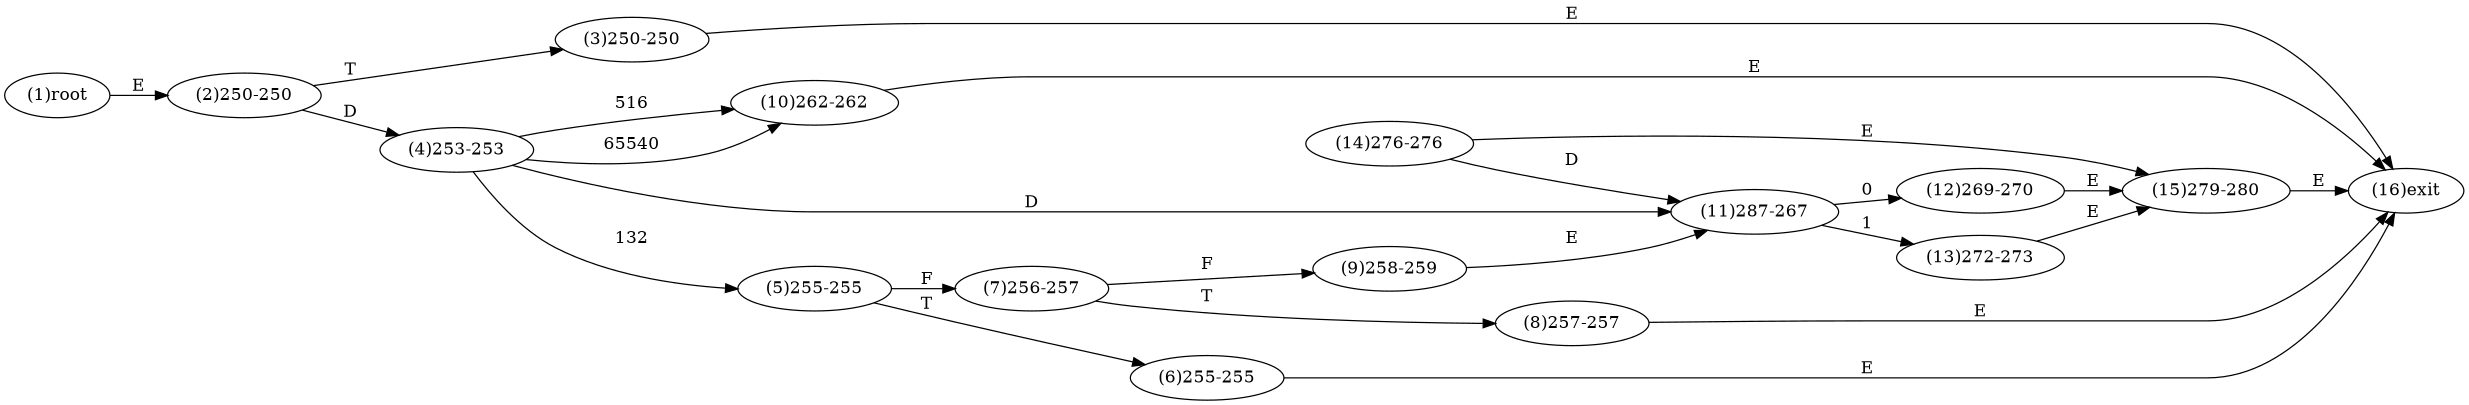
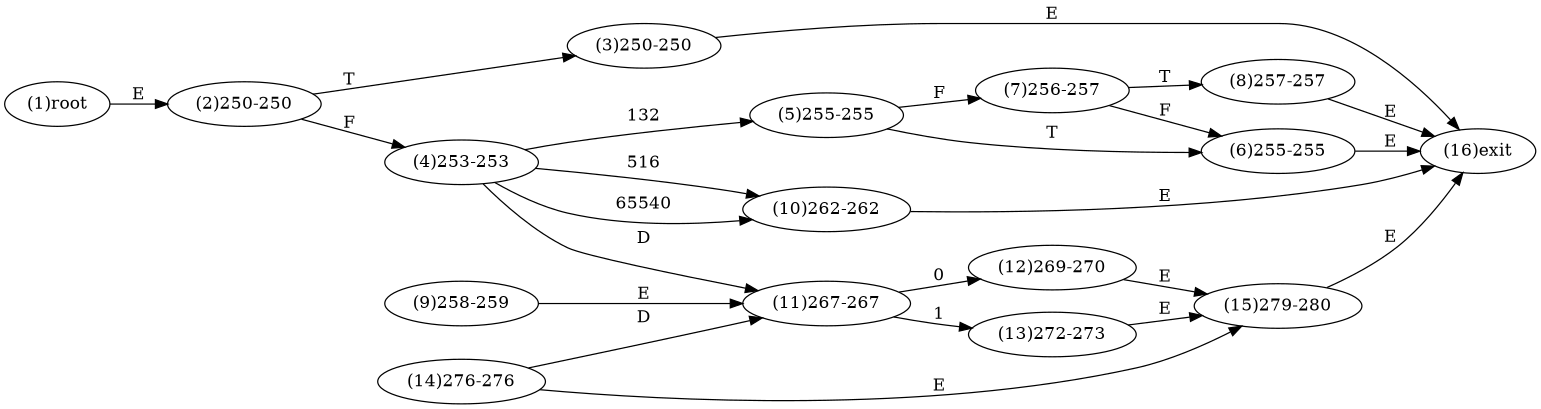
(351, 112) -> (349, 123)
(1755, 212) -> (827, 304)
(1205, 279) -> (1159, 119)
